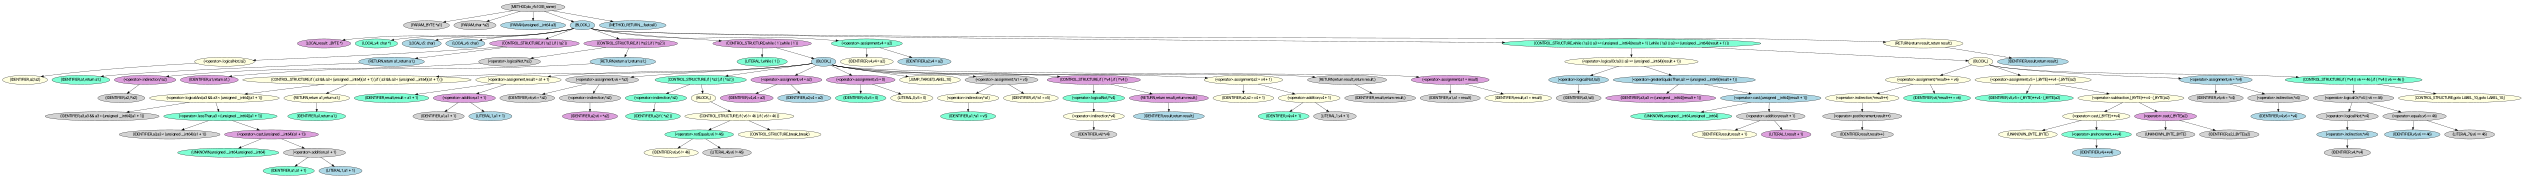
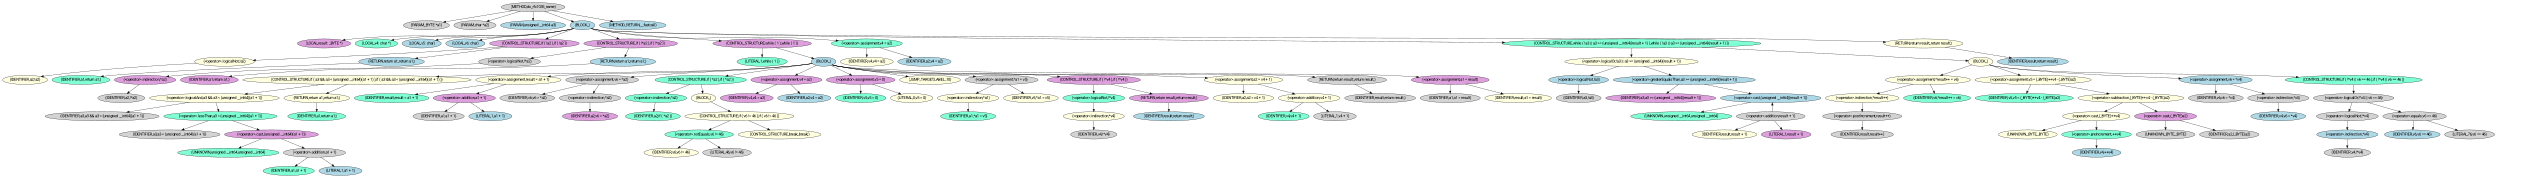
(2460, 98) -> none
(1769, 106) -> (1772, 108)
